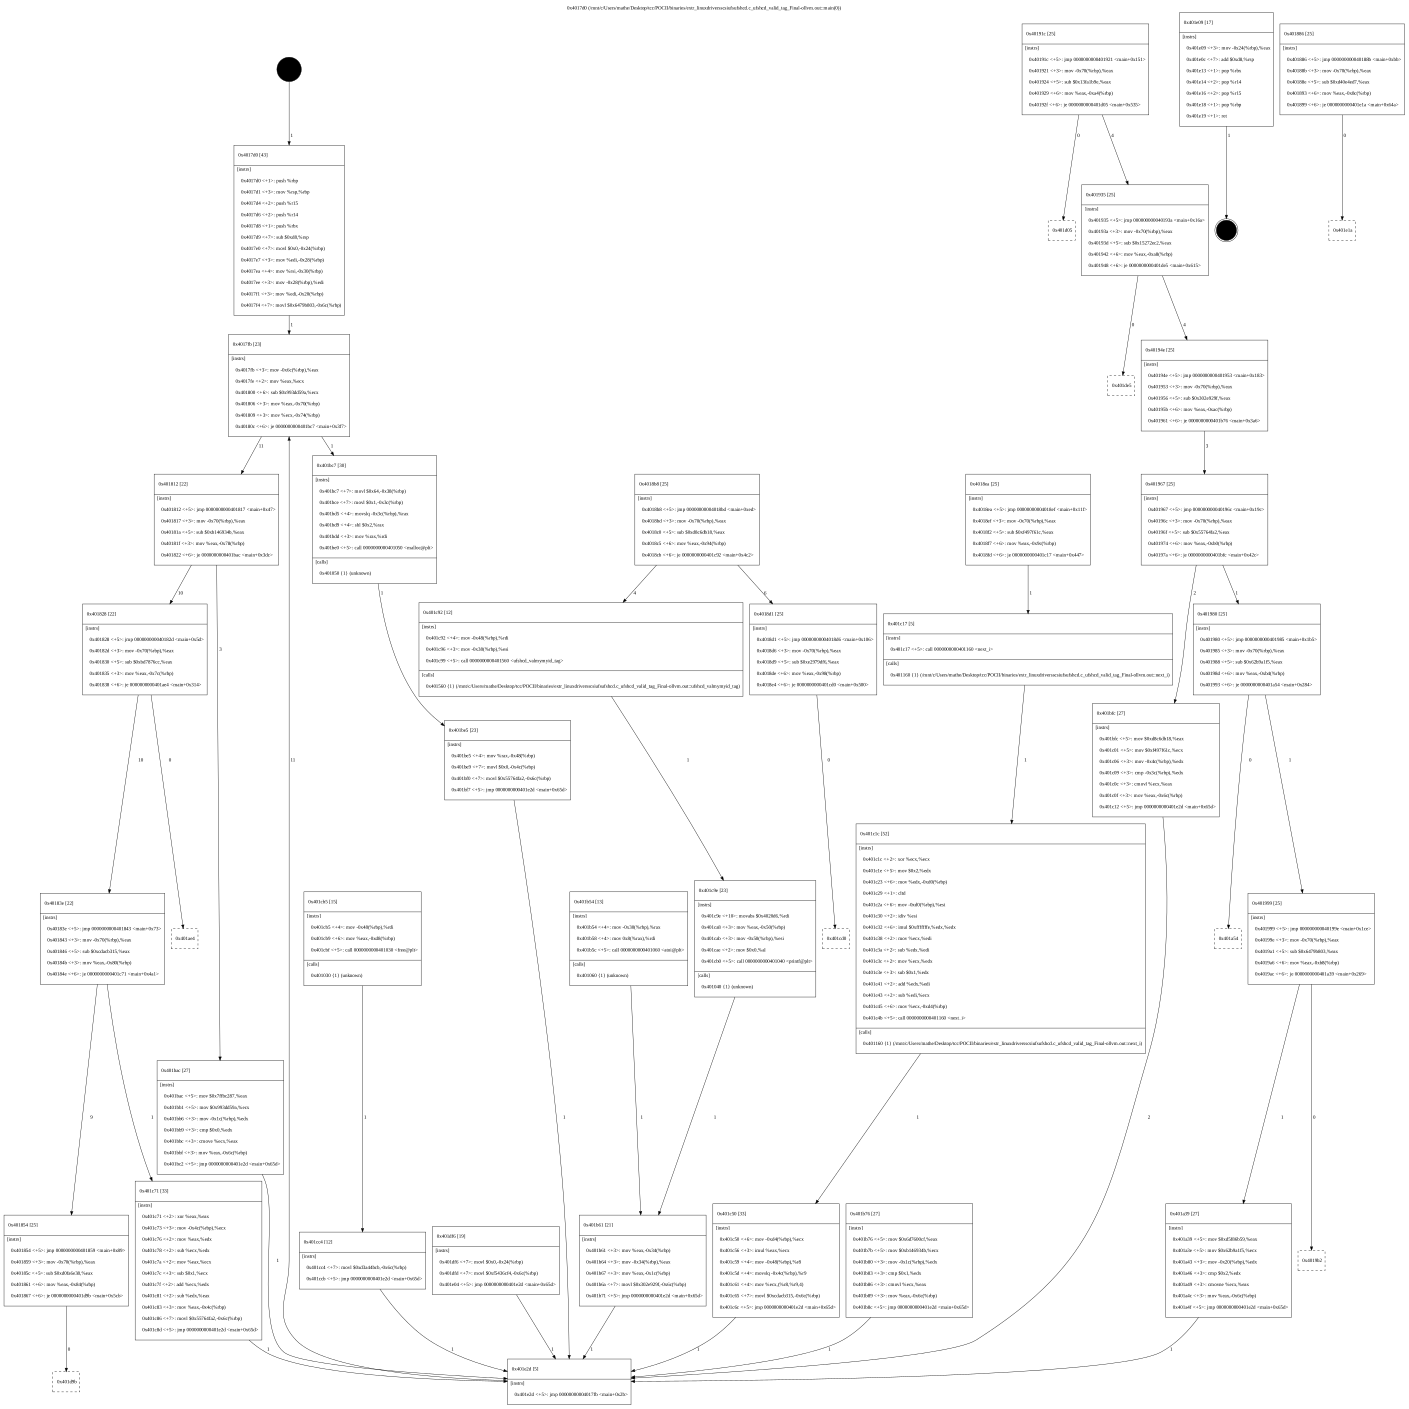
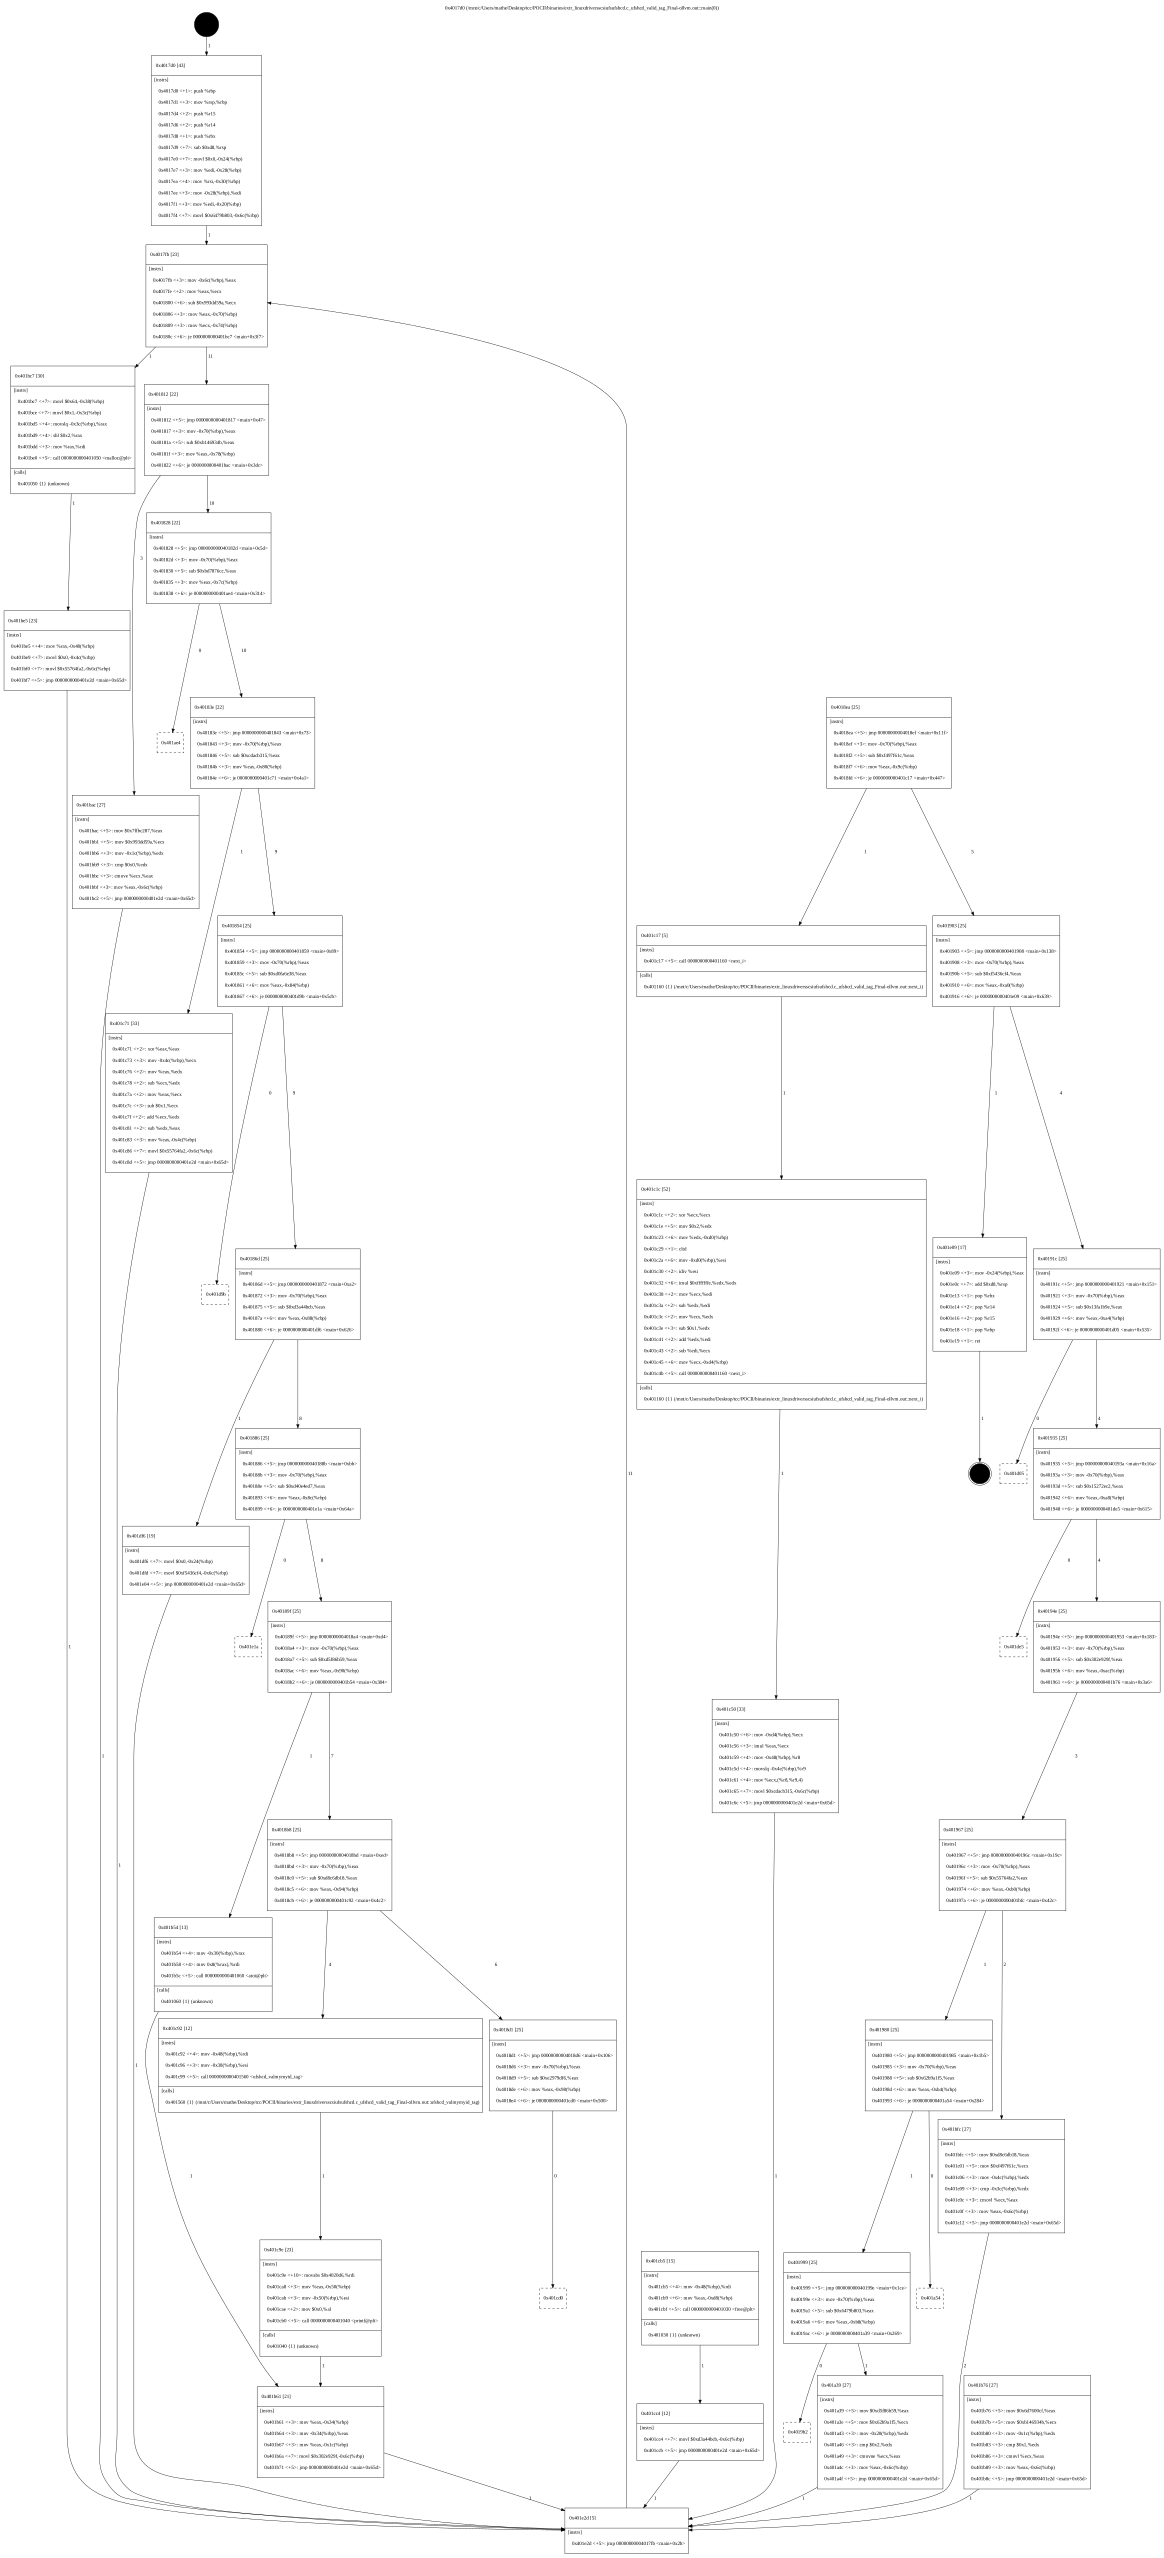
none -> (996, 961)
none -> (298, 1294)
none -> (330, 1647)
